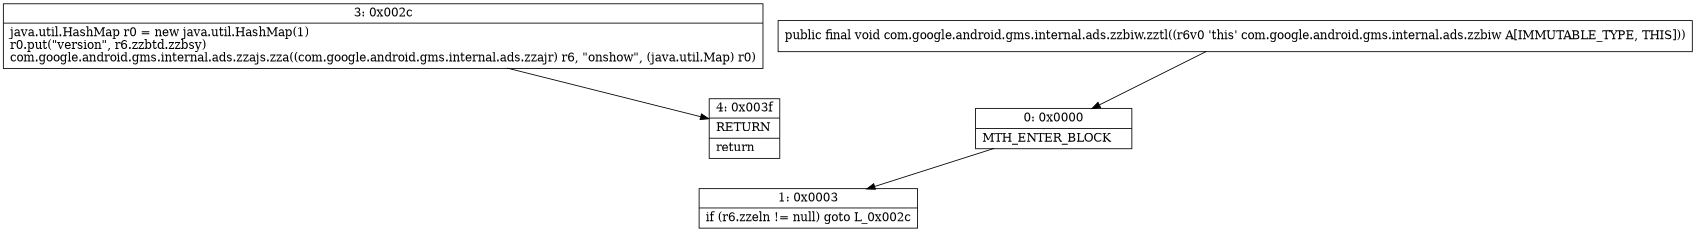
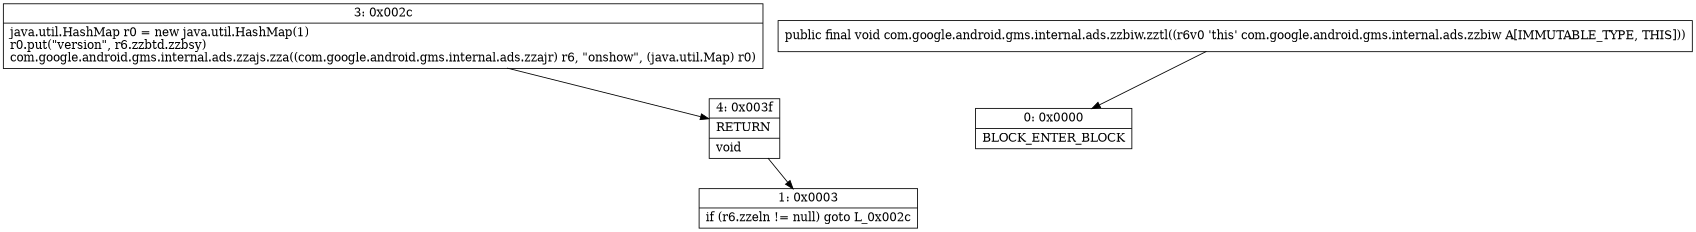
(1047, 138) -> (1054, 138)
(735, 148) -> (729, 148)
(934, 167) -> (778, 170)
